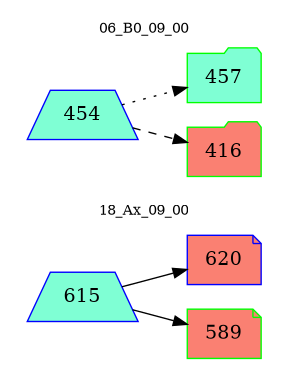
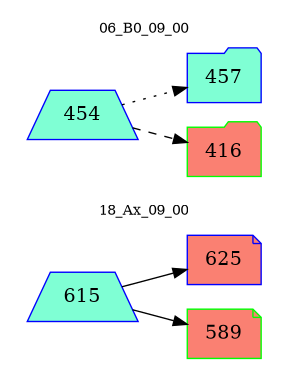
(224, 78) -> (224, 78)
(224, 260) -> (224, 260)
